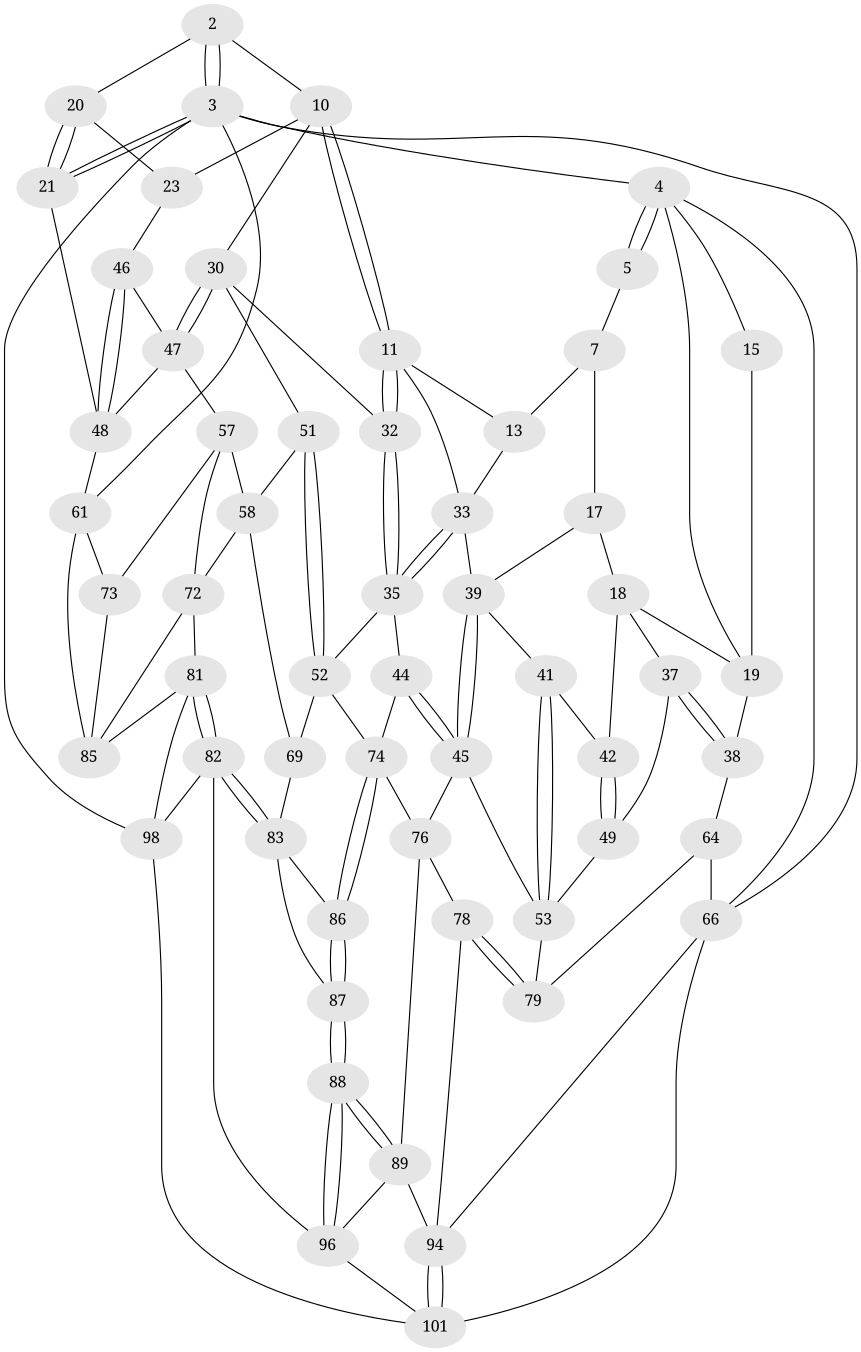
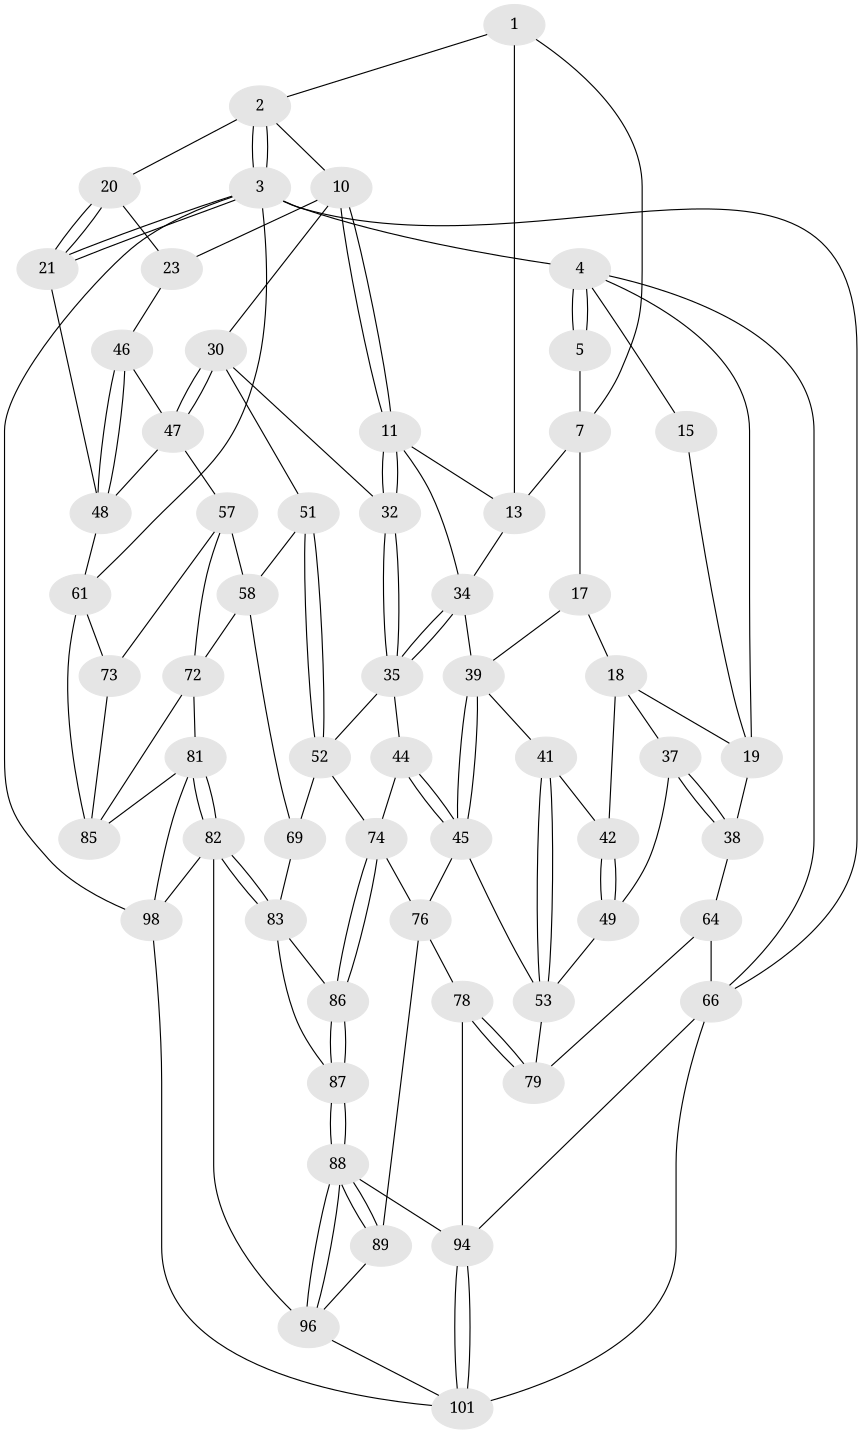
none -> (514, 25)
(462, 513) -> (462, 595)
(418, 1205) -> (400, 1205)
